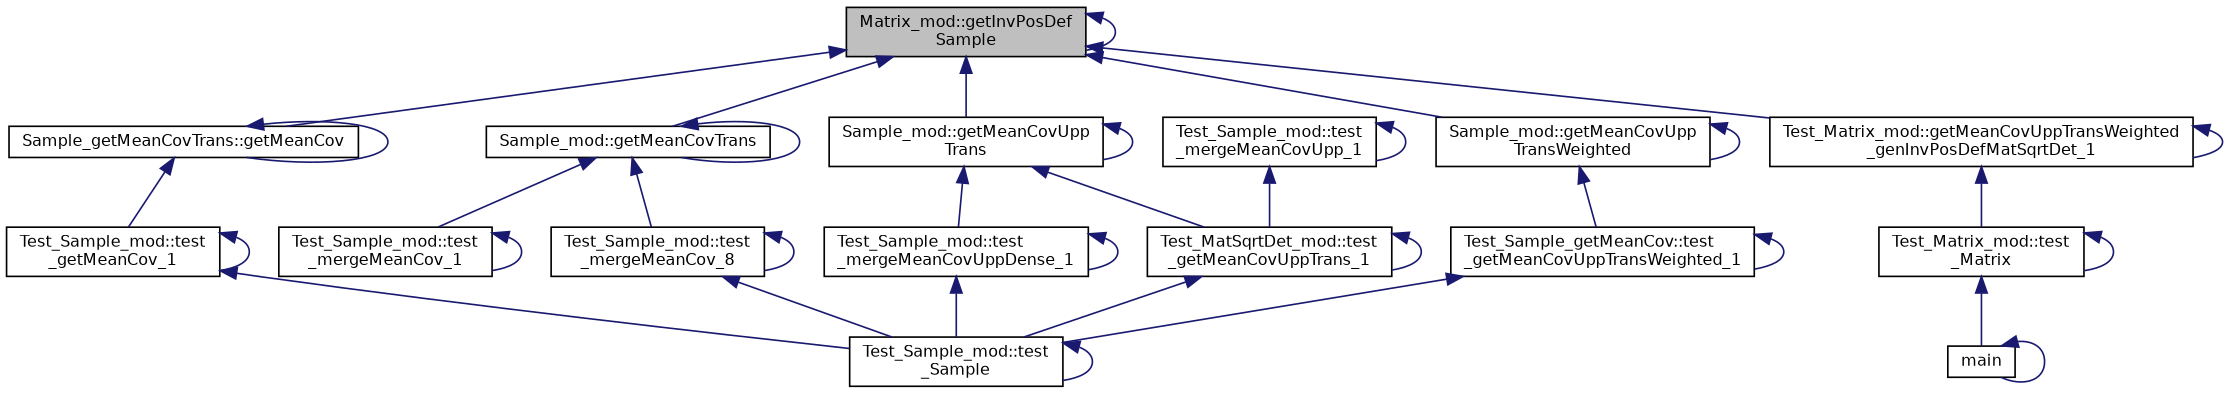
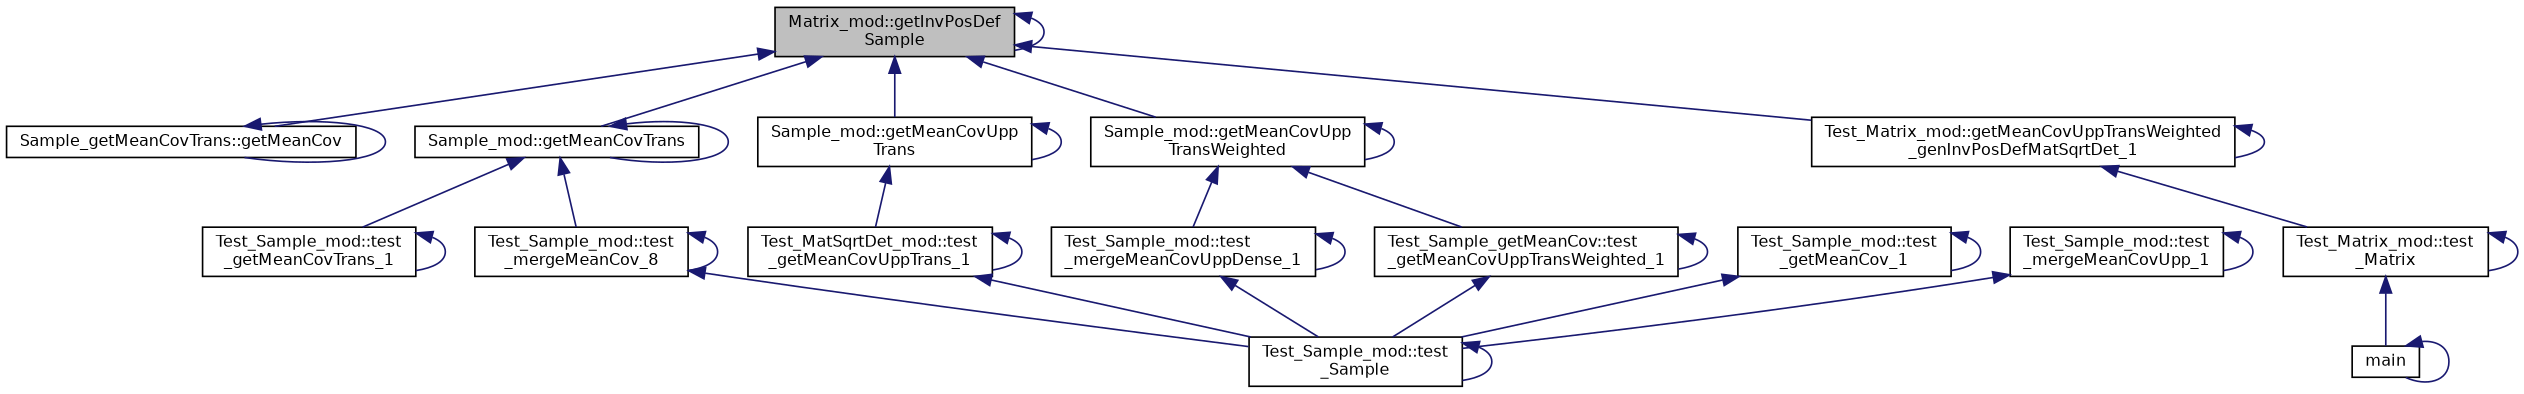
(147, 199) -> none
(960, 205) -> (1202, 205)
(1270, 205) -> (1728, 316)
(385, 252) -> (309, 252)
